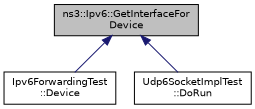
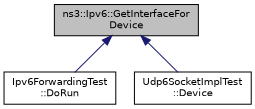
(60, 88) -> (60, 88)
(193, 88) -> (193, 88)
